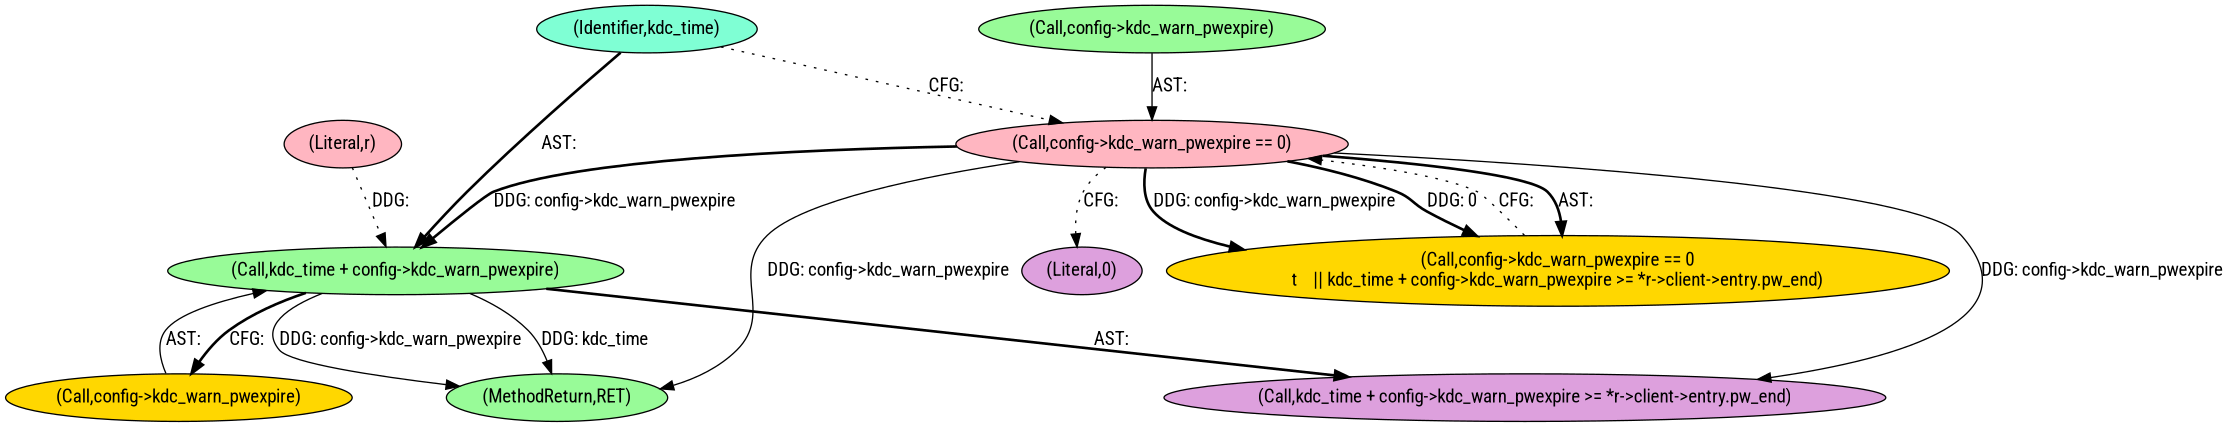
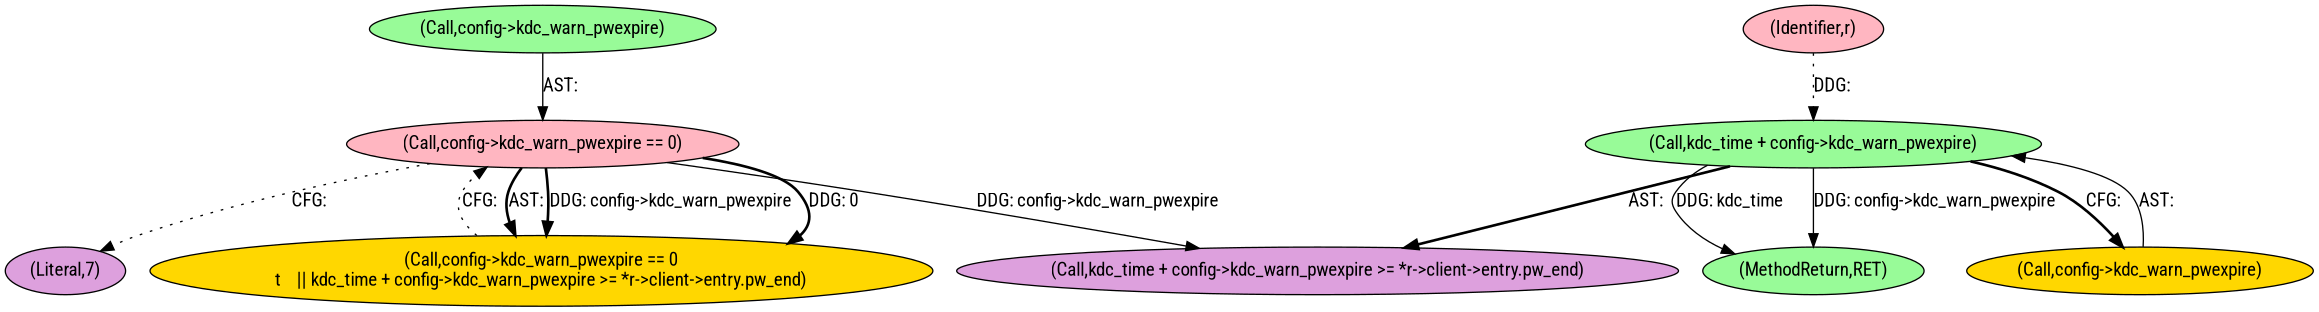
(647, 29) -> none
(343, 144) -> (1813, 29)
(685, 159) -> none
(796, 217) -> none
(1082, 271) -> (65, 271)
